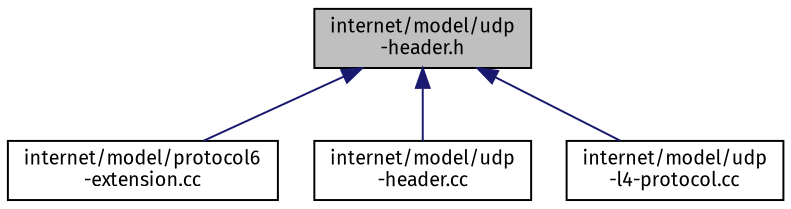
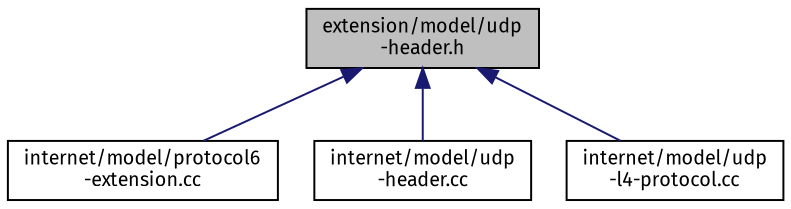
(423, 38) -> (423, 38)
